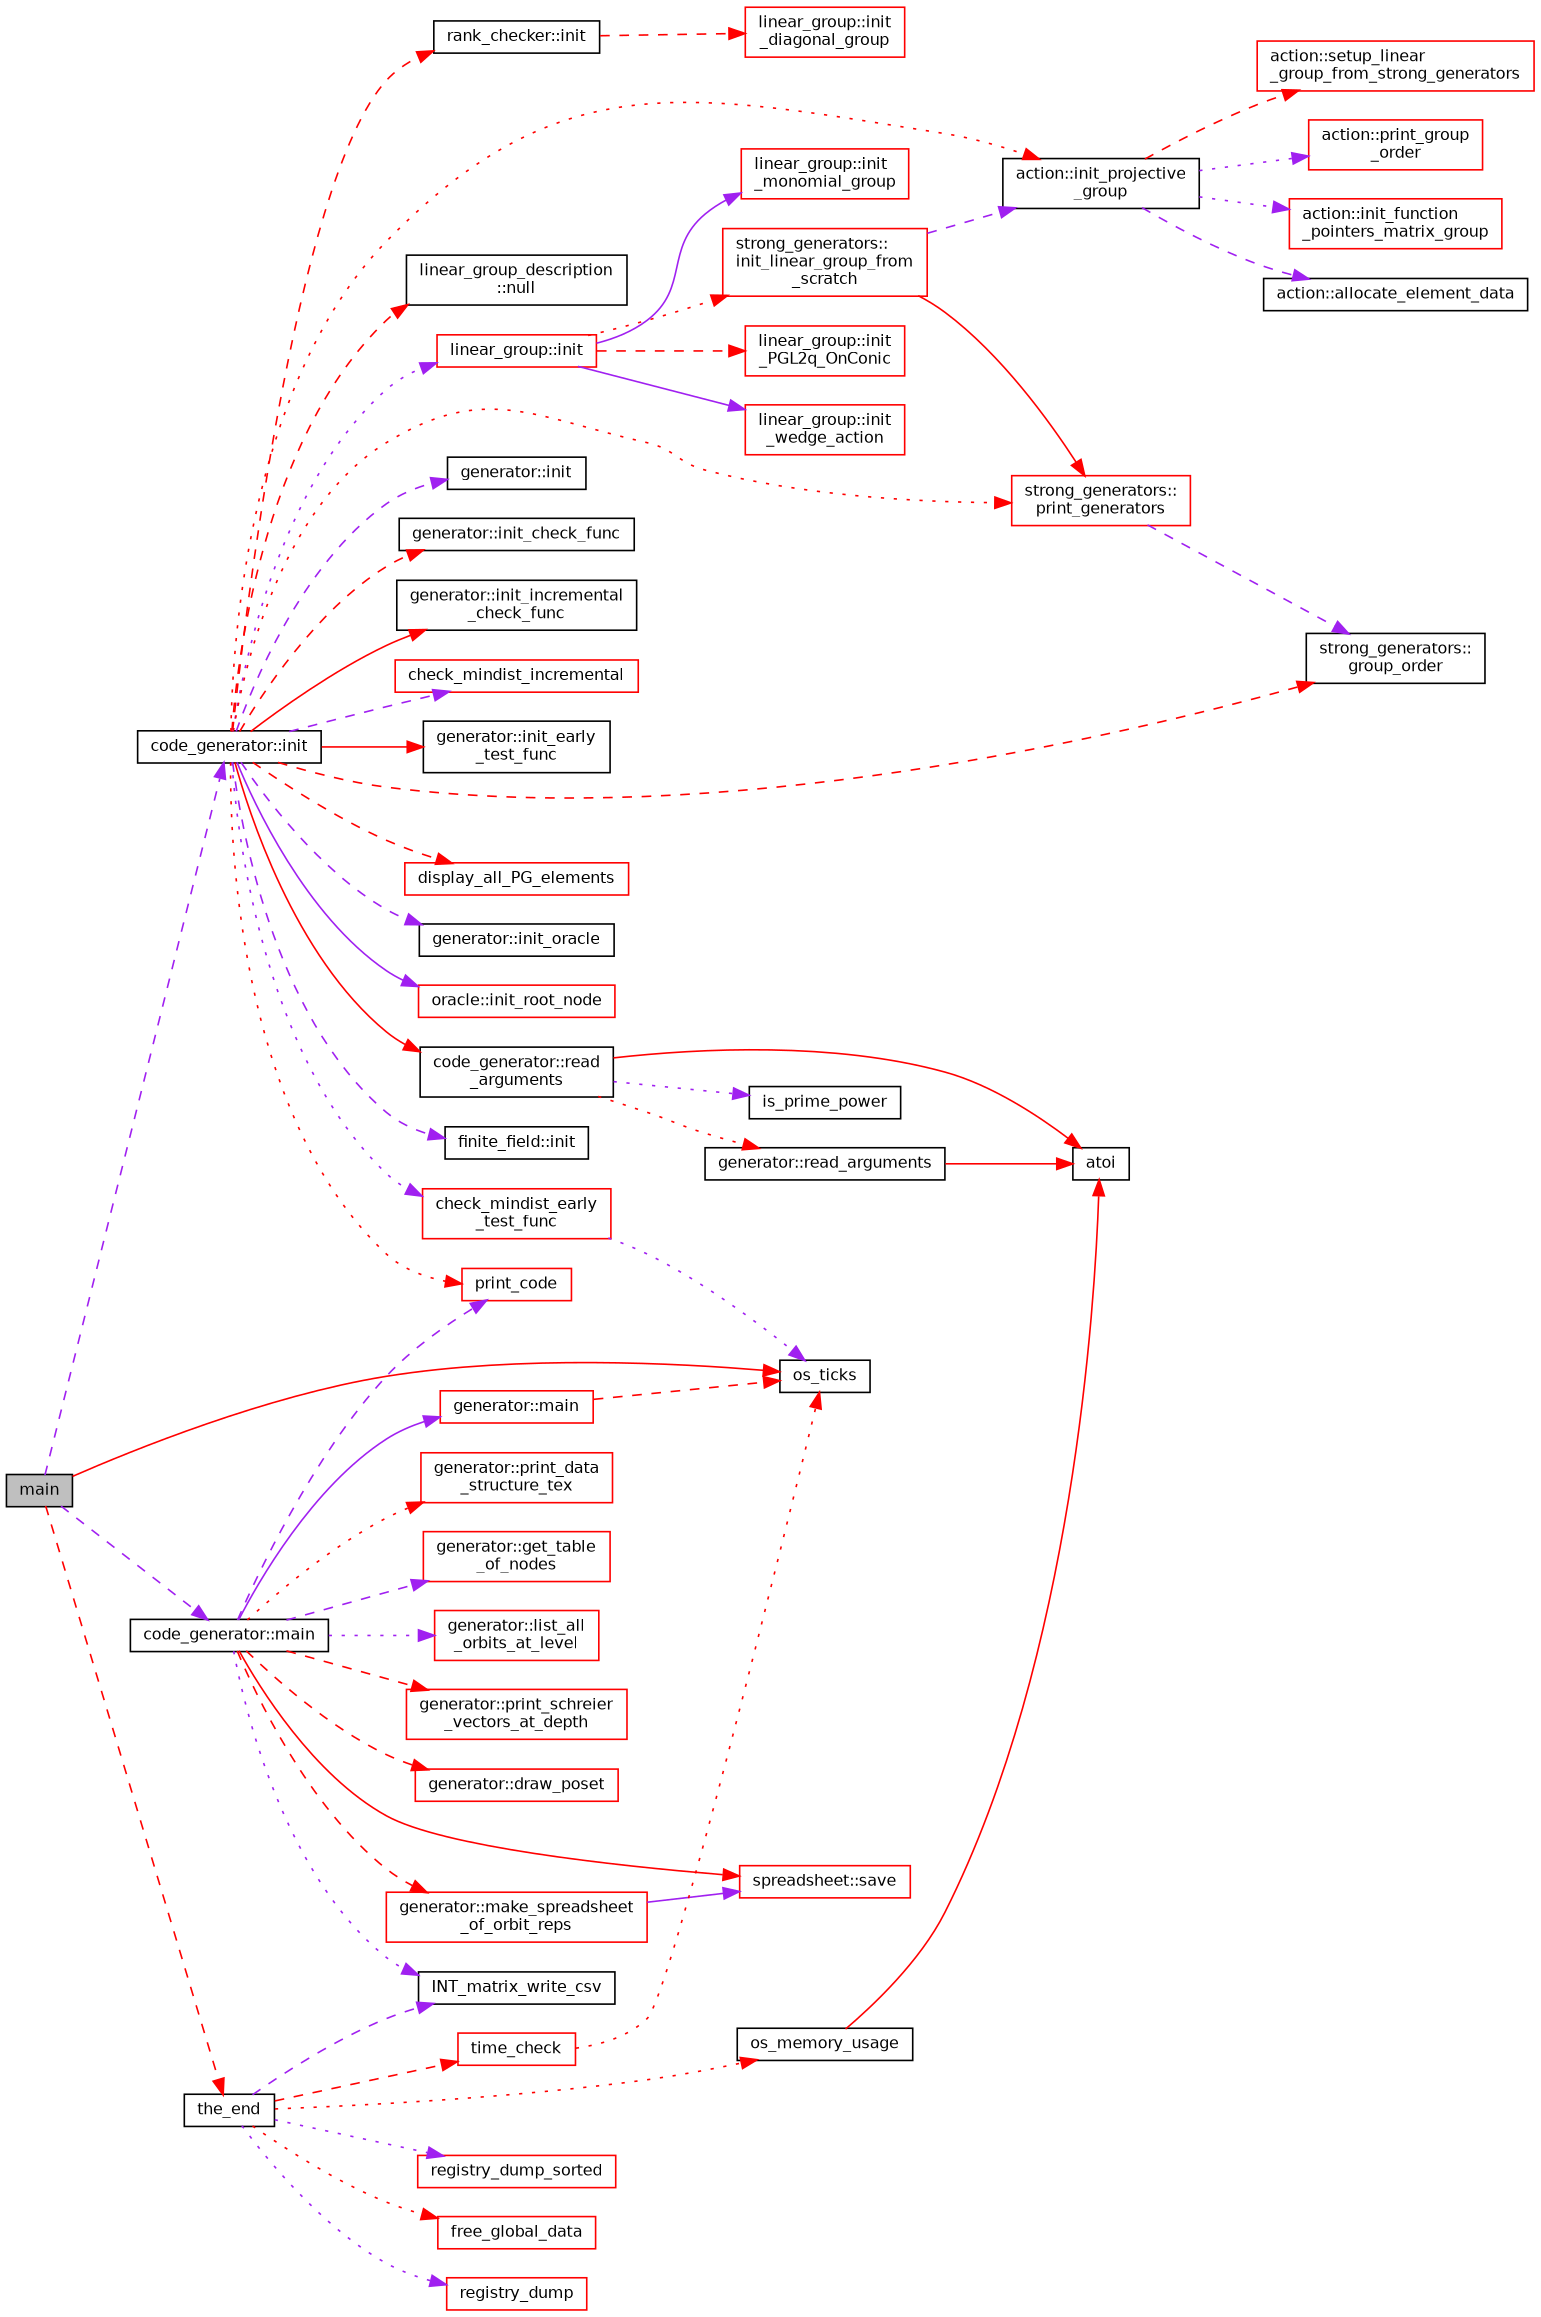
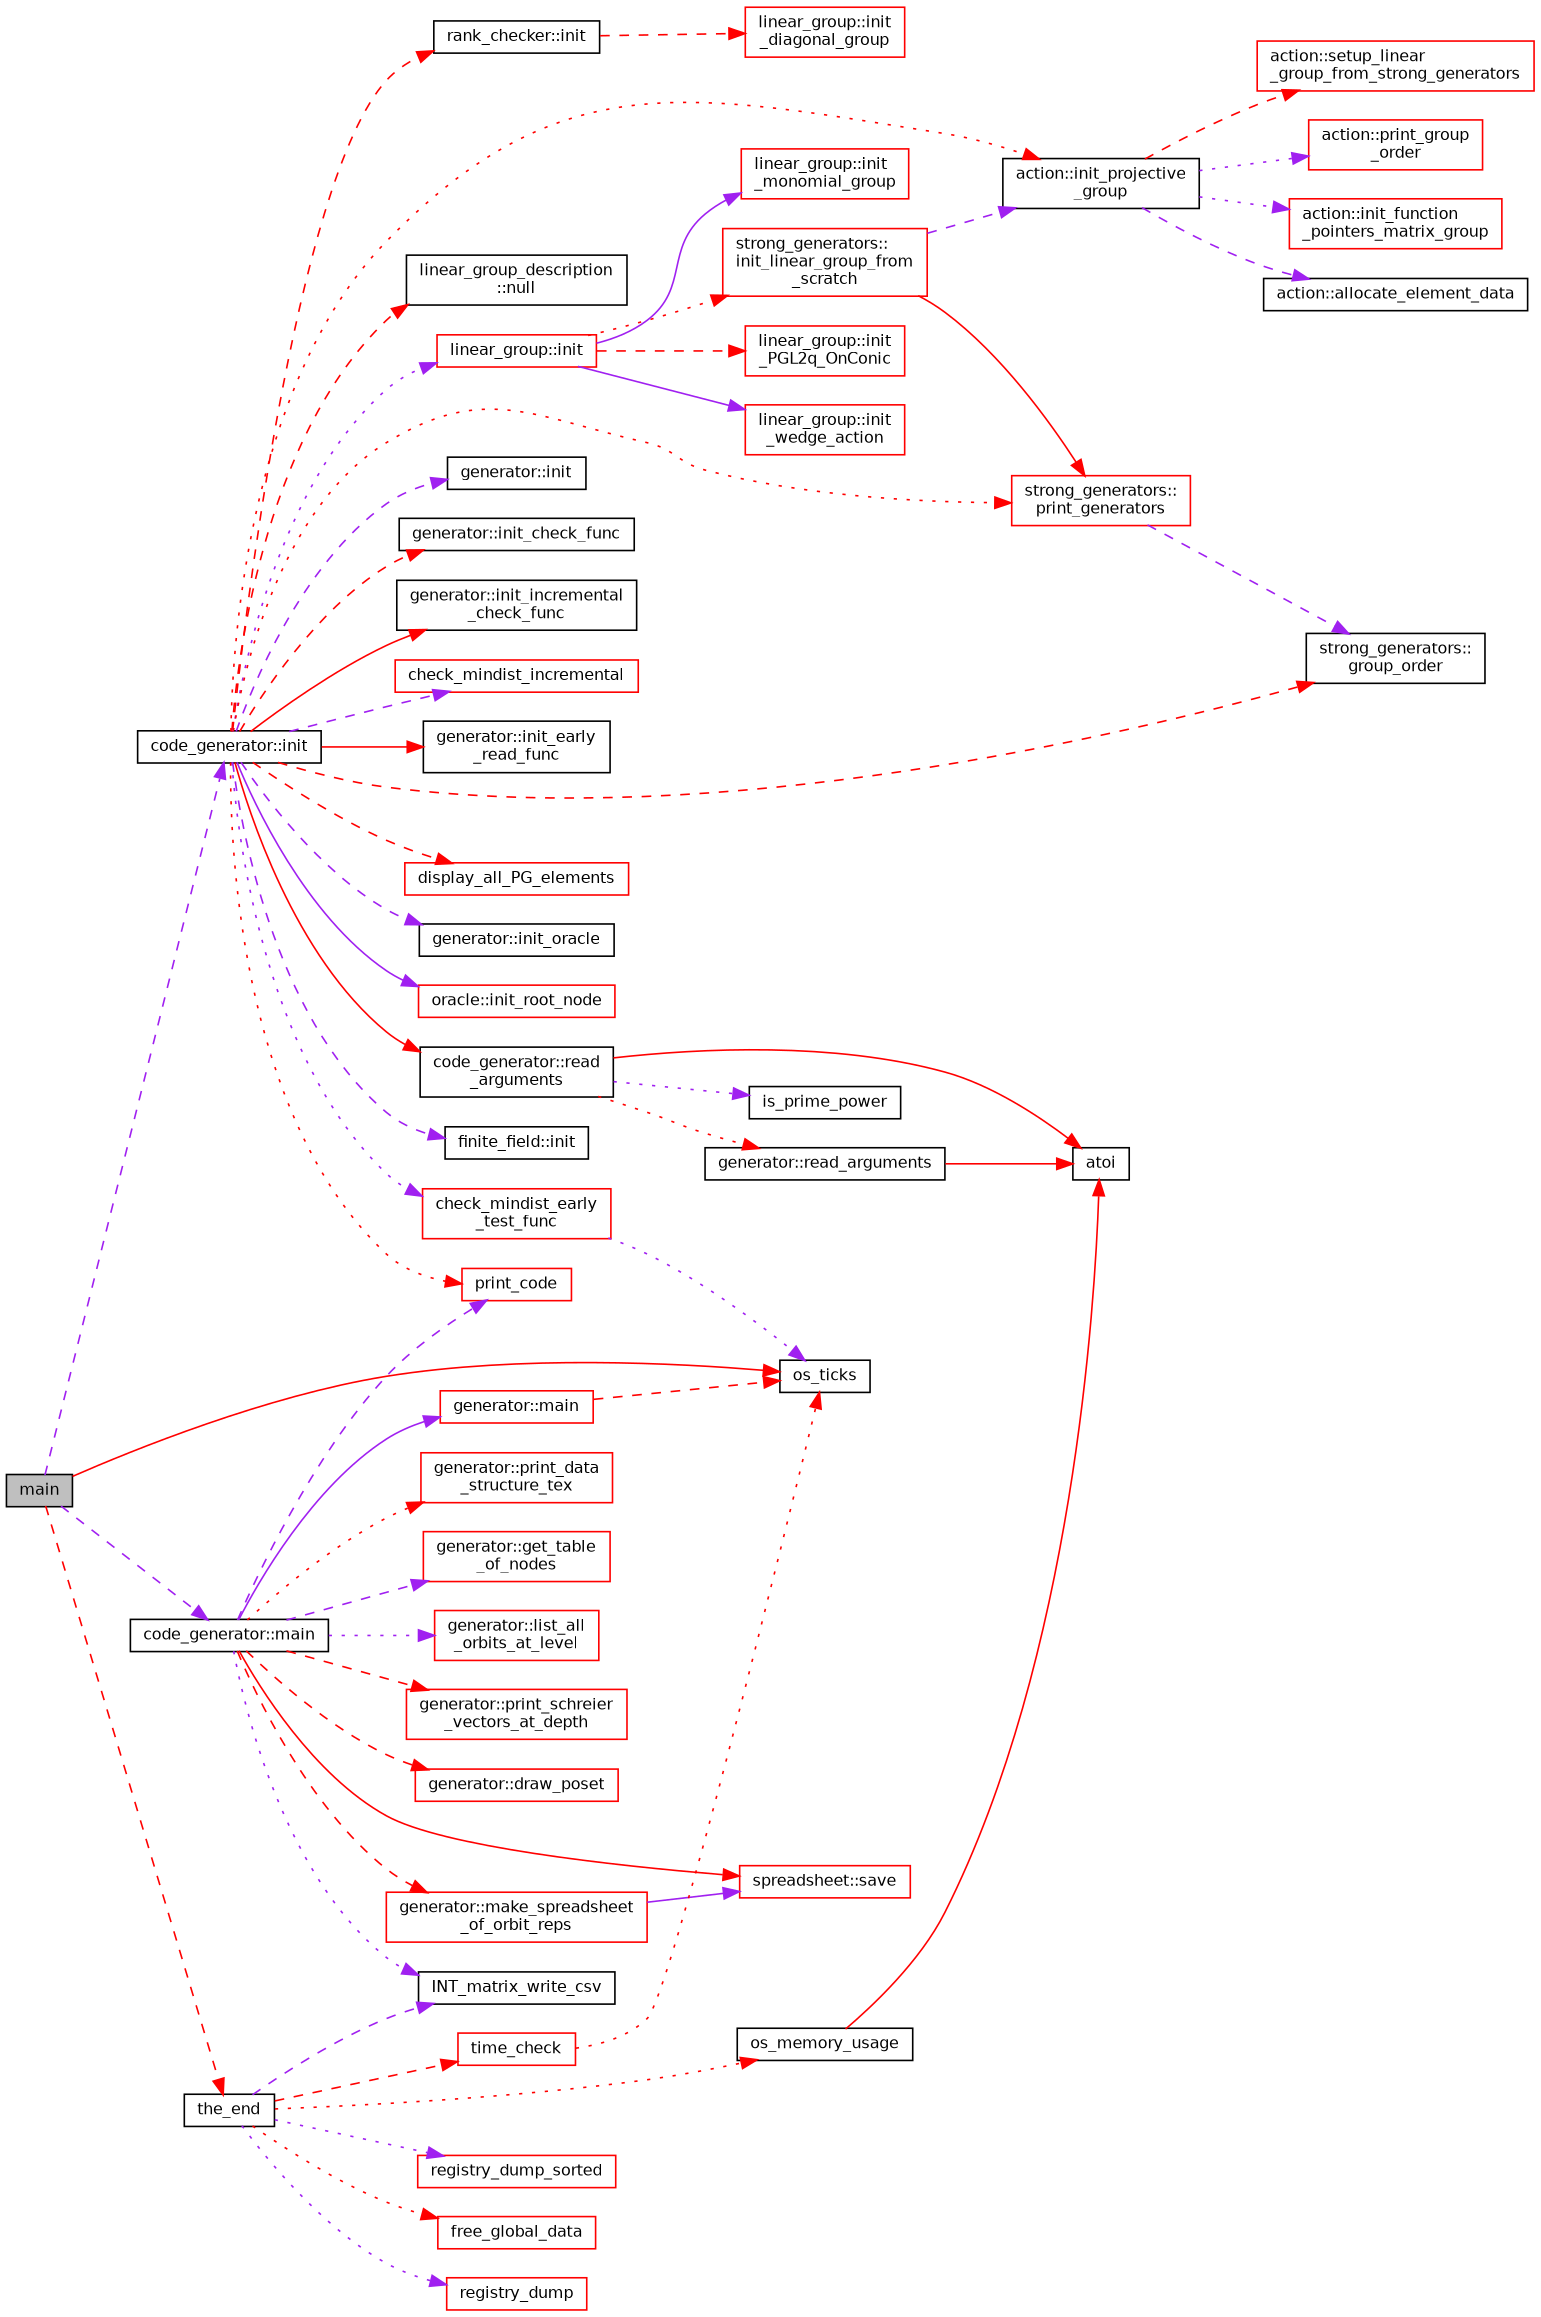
(517, 747) -> (517, 747)
